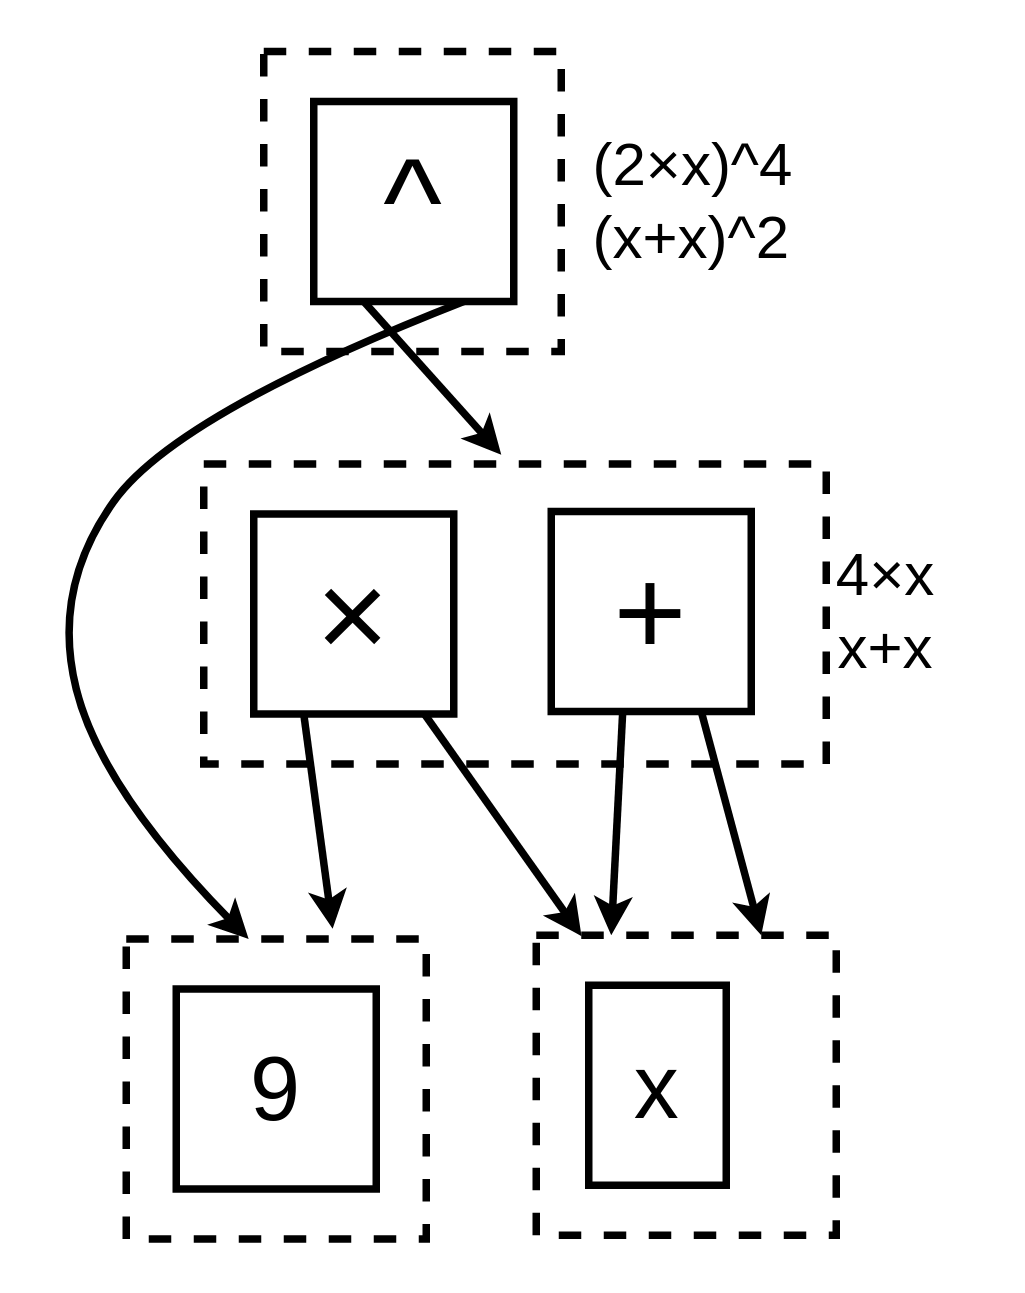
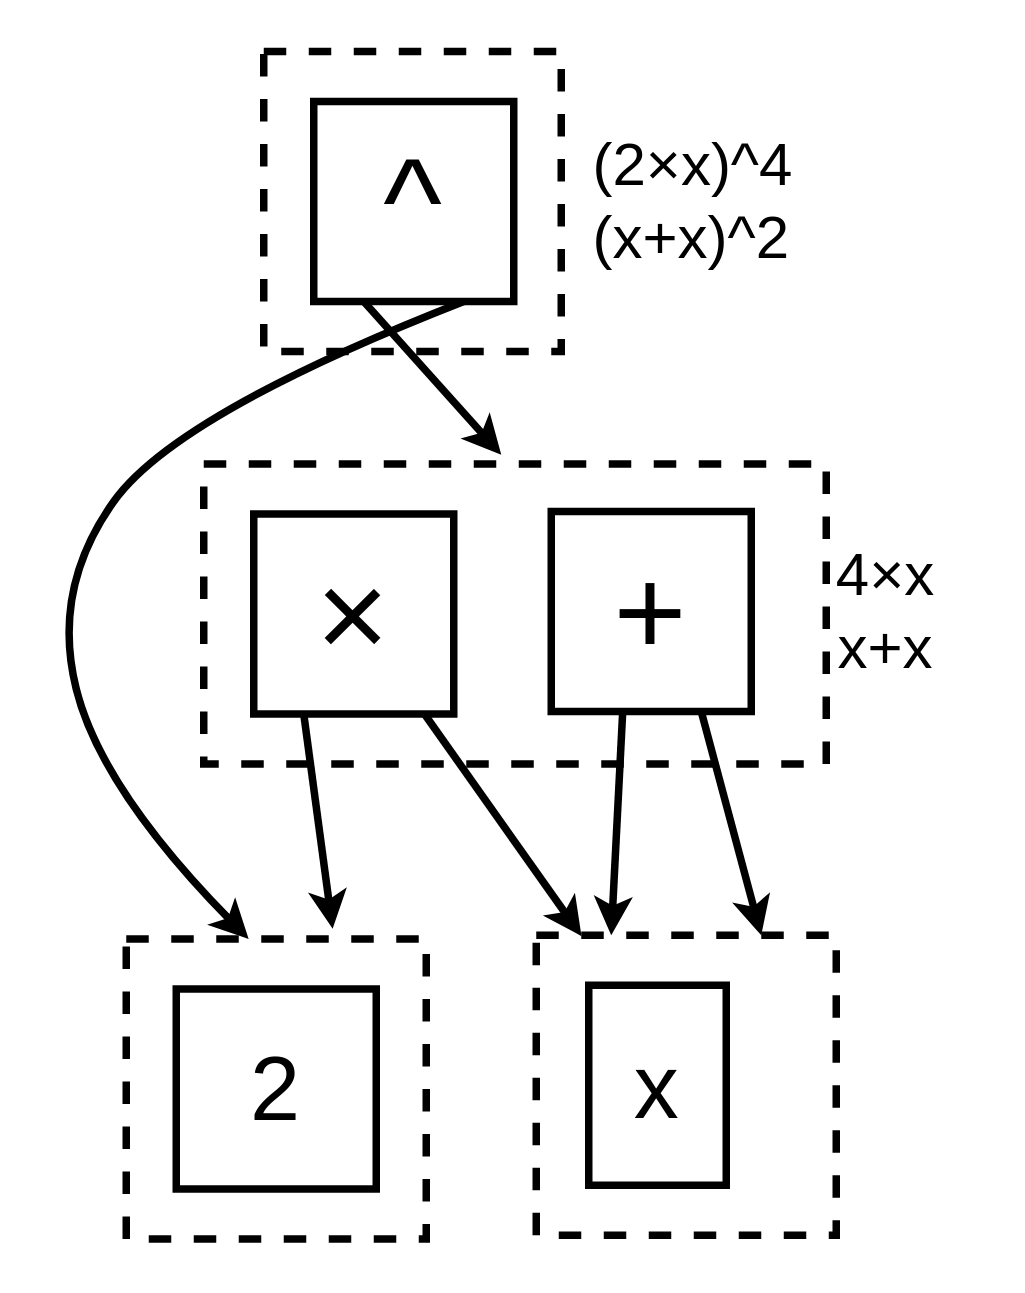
(276, 1089) -> (276, 1089)
